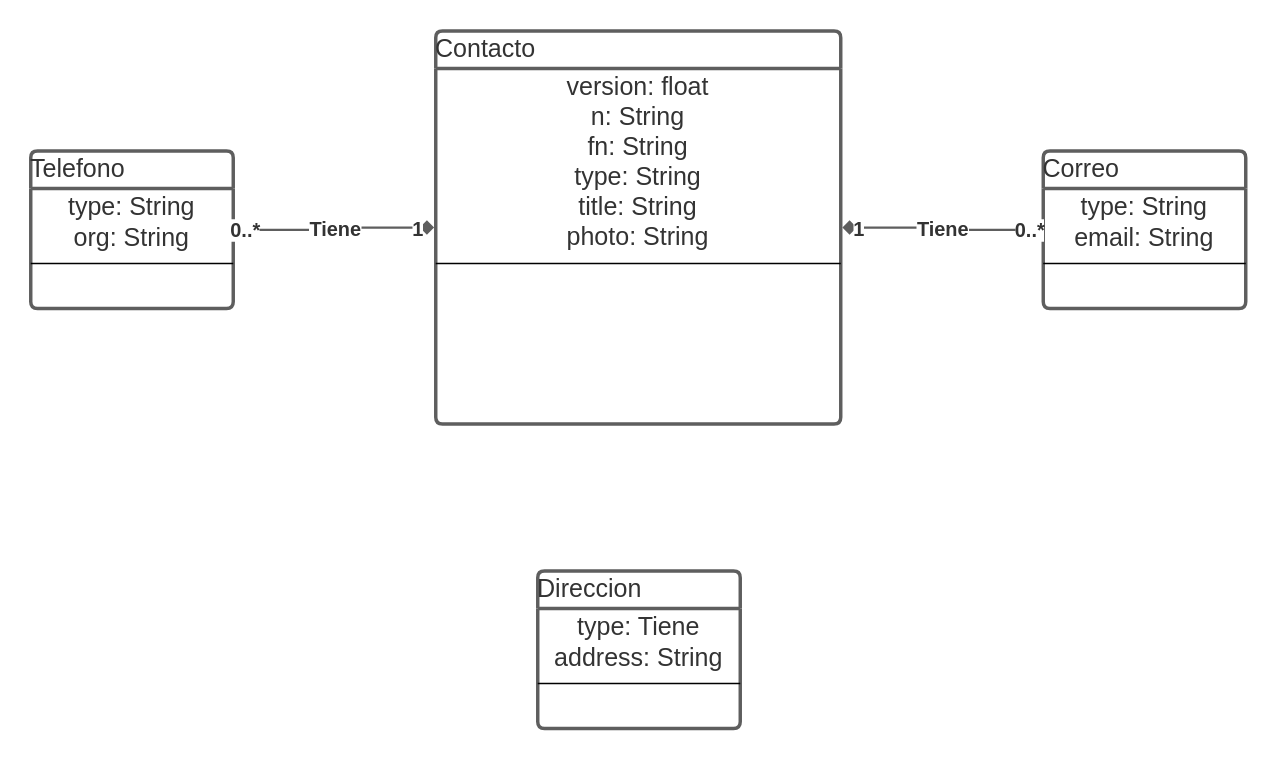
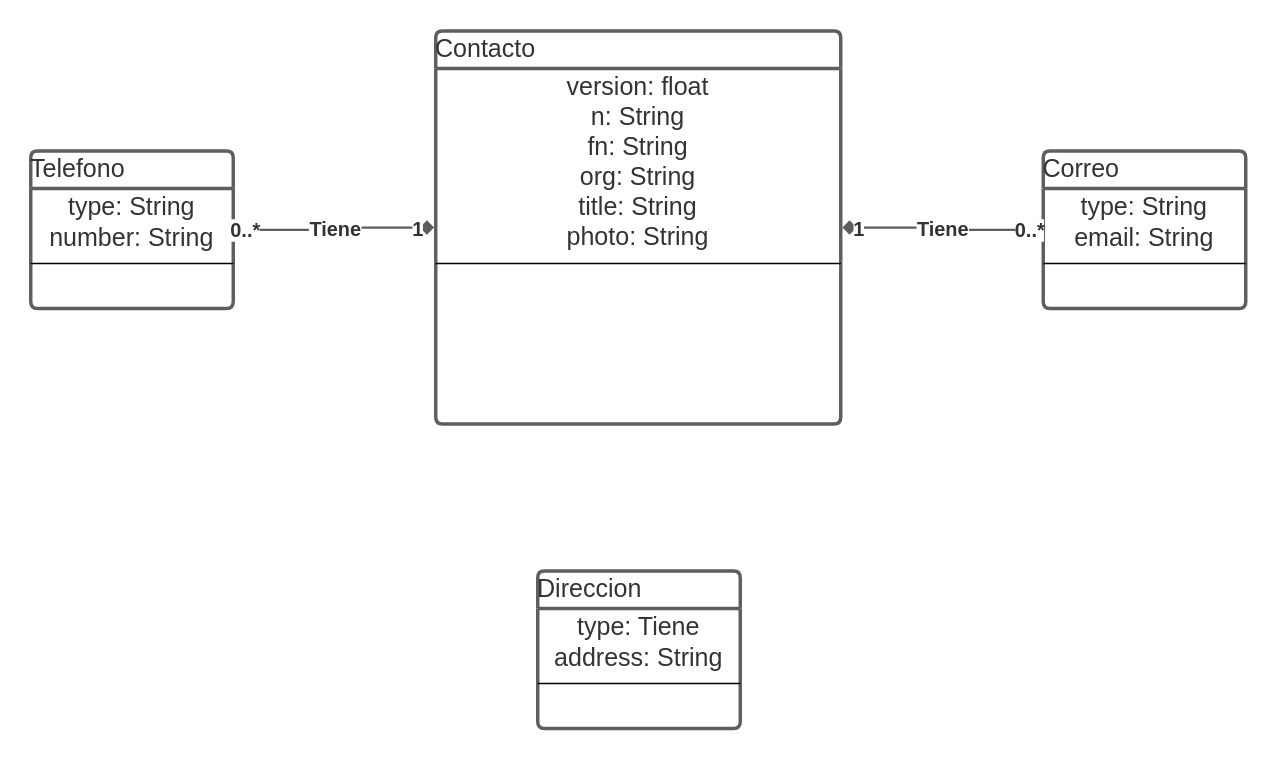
(638, 163) -> (638, 163)
(132, 223) -> (132, 223)
